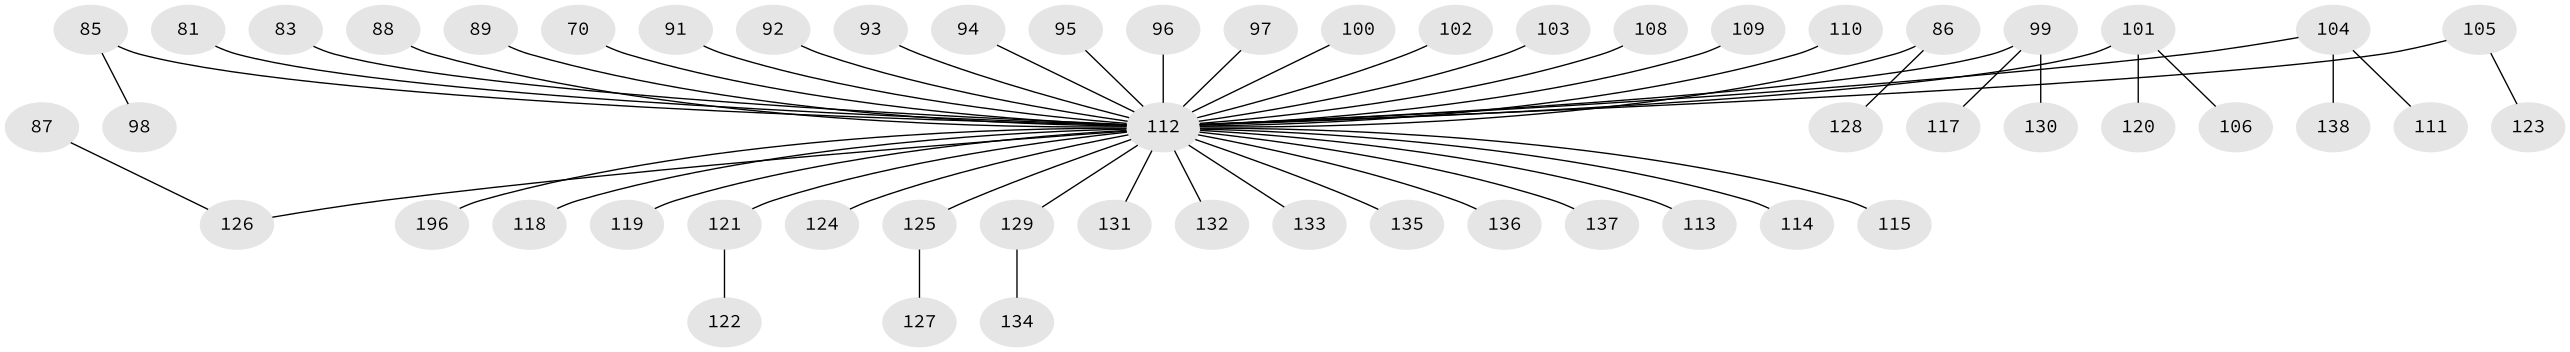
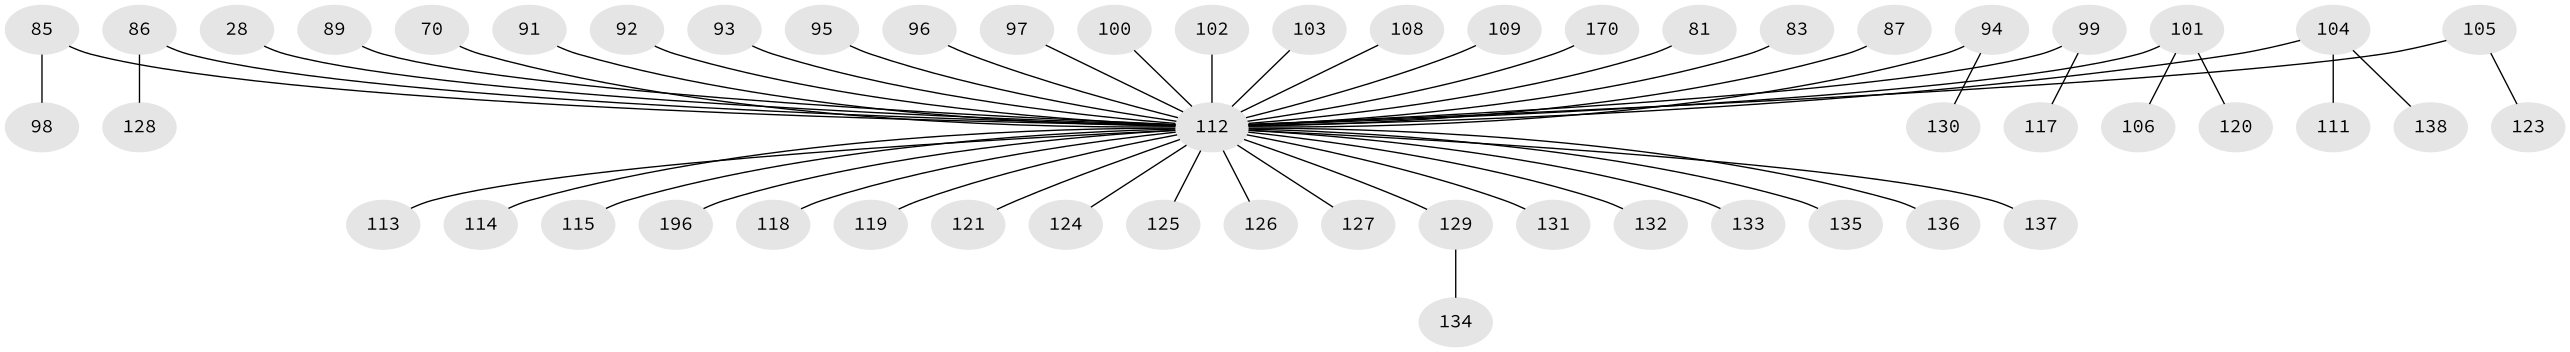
(383, 30) -> (237, 30)
(1846, 30) -> (1602, 30)
(2041, 79) -> (1968, 79)
(139, 176) -> (1684, 90)
(919, 274) -> (1285, 176)
(724, 322) -> none
